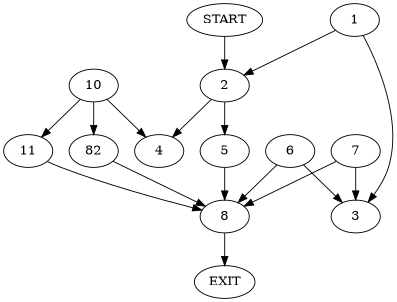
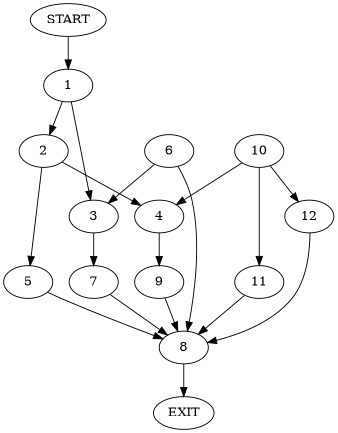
(225, 48) -> (68, 48)
(94, 151) -> (309, 217)
(356, 179) -> (94, 245)
none -> (159, 282)
